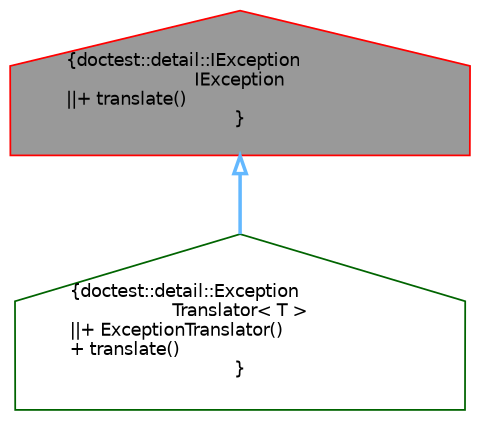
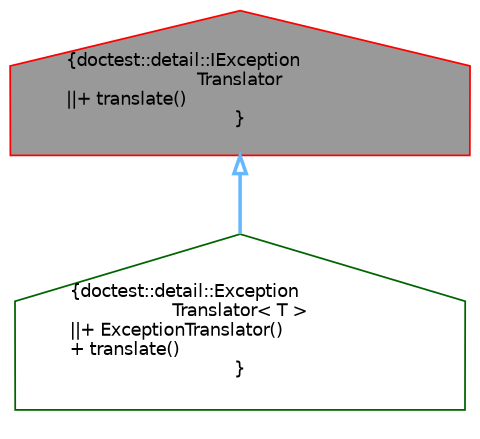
(240, 91) -> (240, 91)
